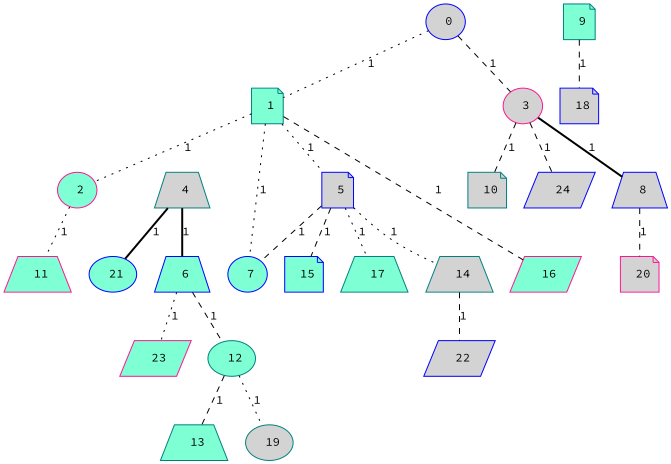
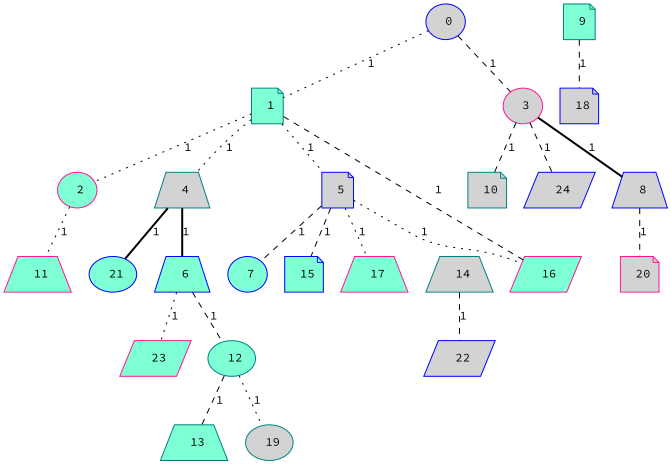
(257, 190) -> (223, 144)
(392, 240) -> (434, 243)
(374, 274) -> (374, 274)
